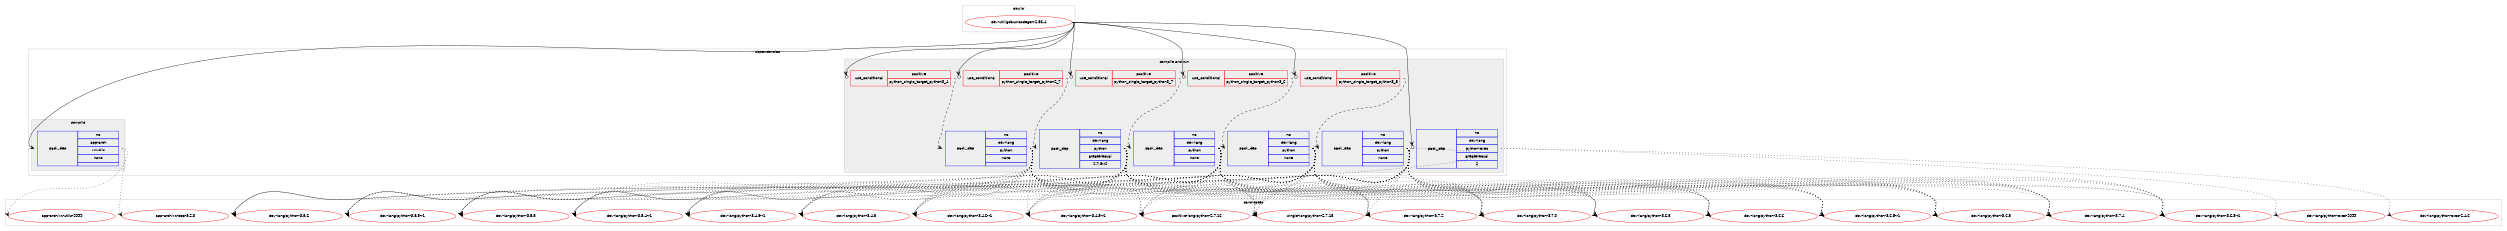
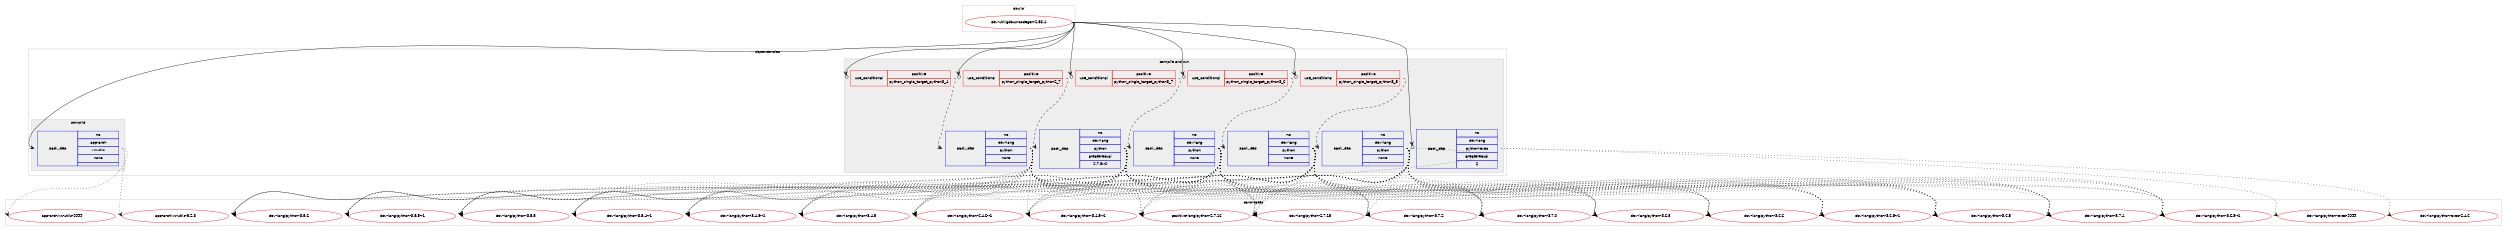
(175, 216) -> (175, 216)
(970, 216) -> (970, 216)
(1310, 216) -> (1310, 216)
